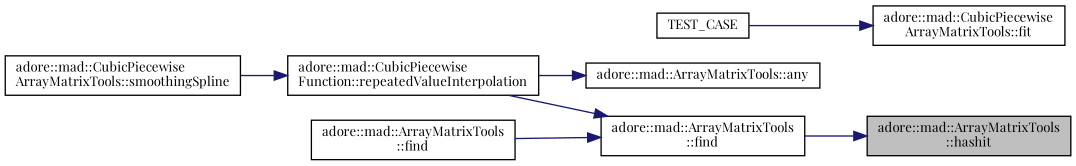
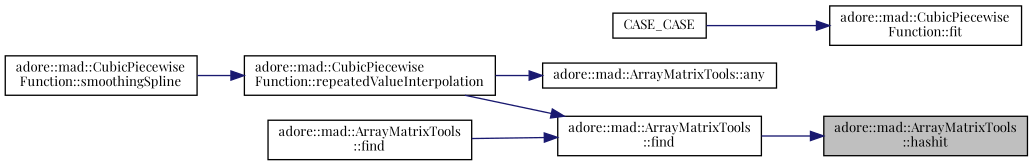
(703, 26) -> (660, 26)
(969, 26) -> (926, 26)
(123, 76) -> (101, 76)
